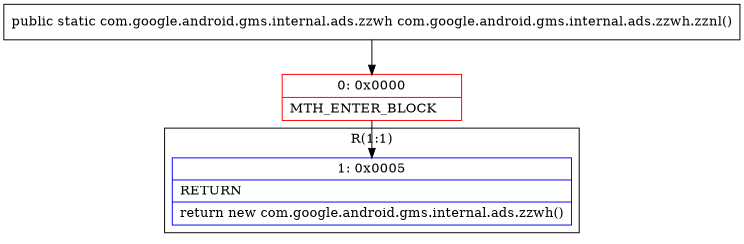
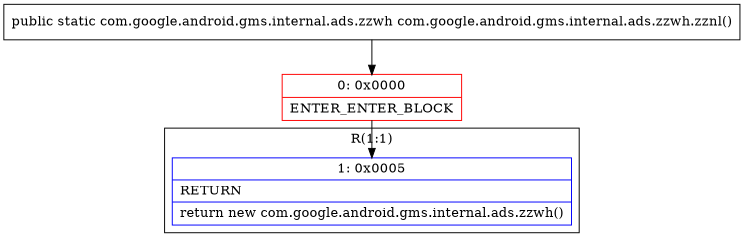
(364, 108) -> (372, 108)
